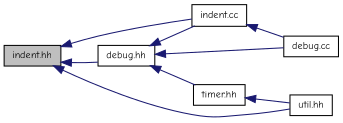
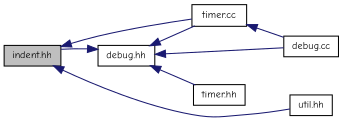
(219, 15) -> (219, 15)
(85, 63) -> (75, 49)
(273, 101) -> none
